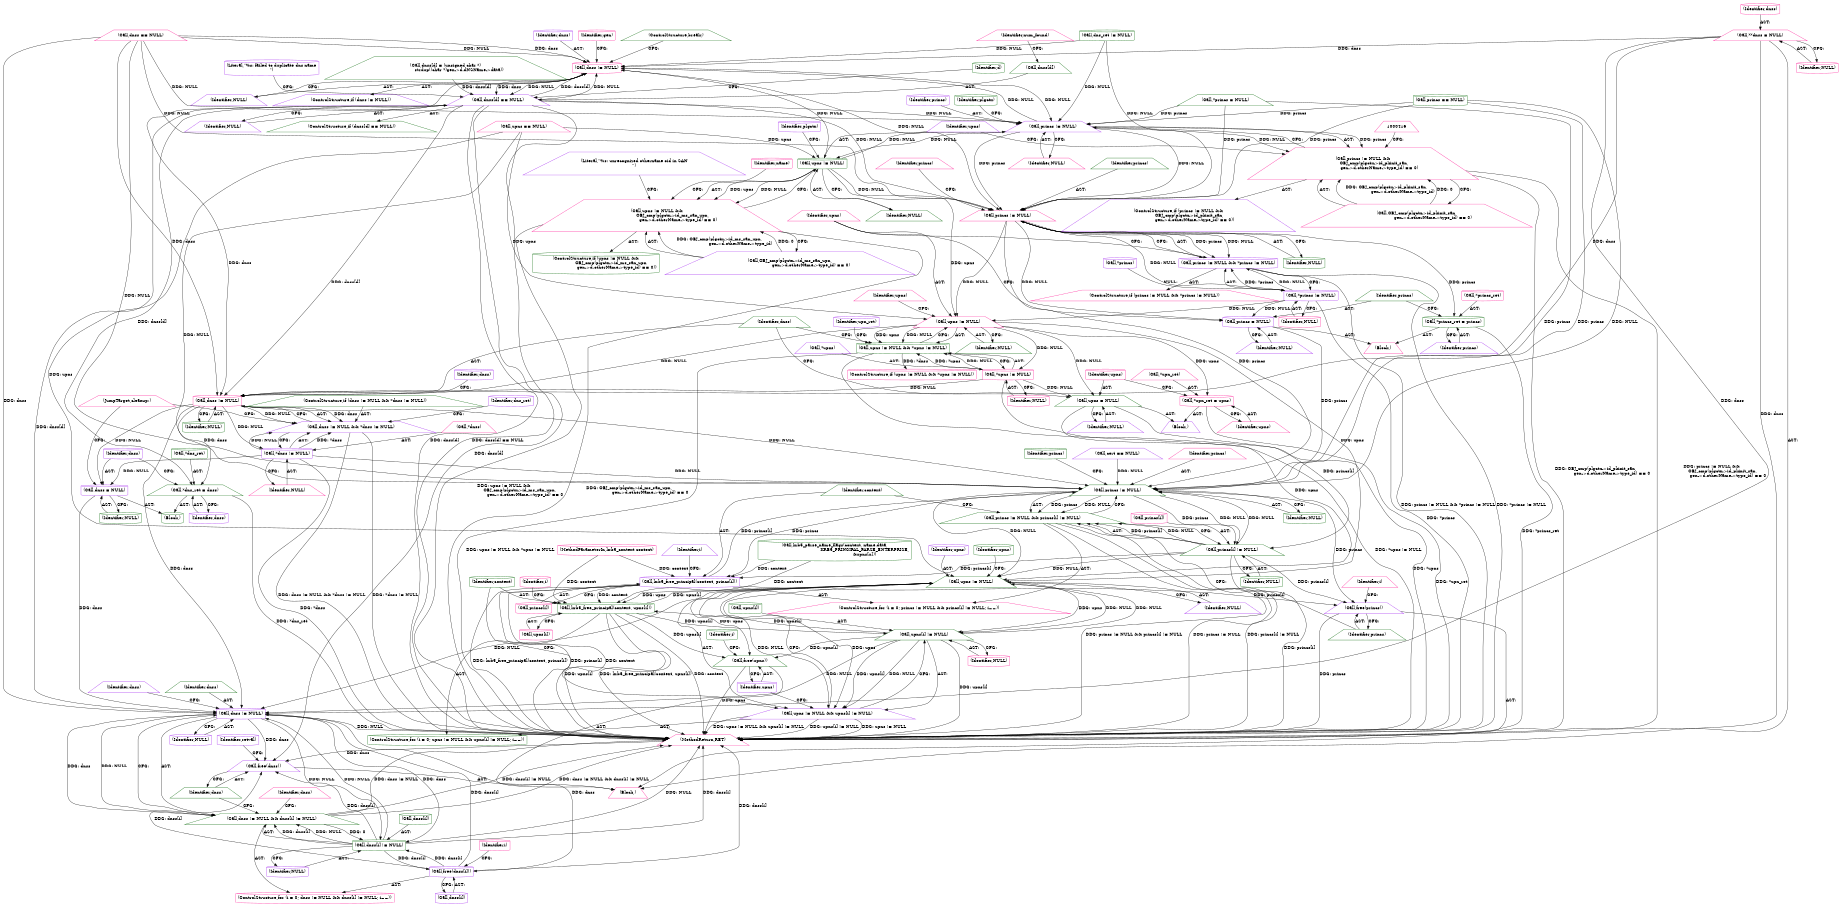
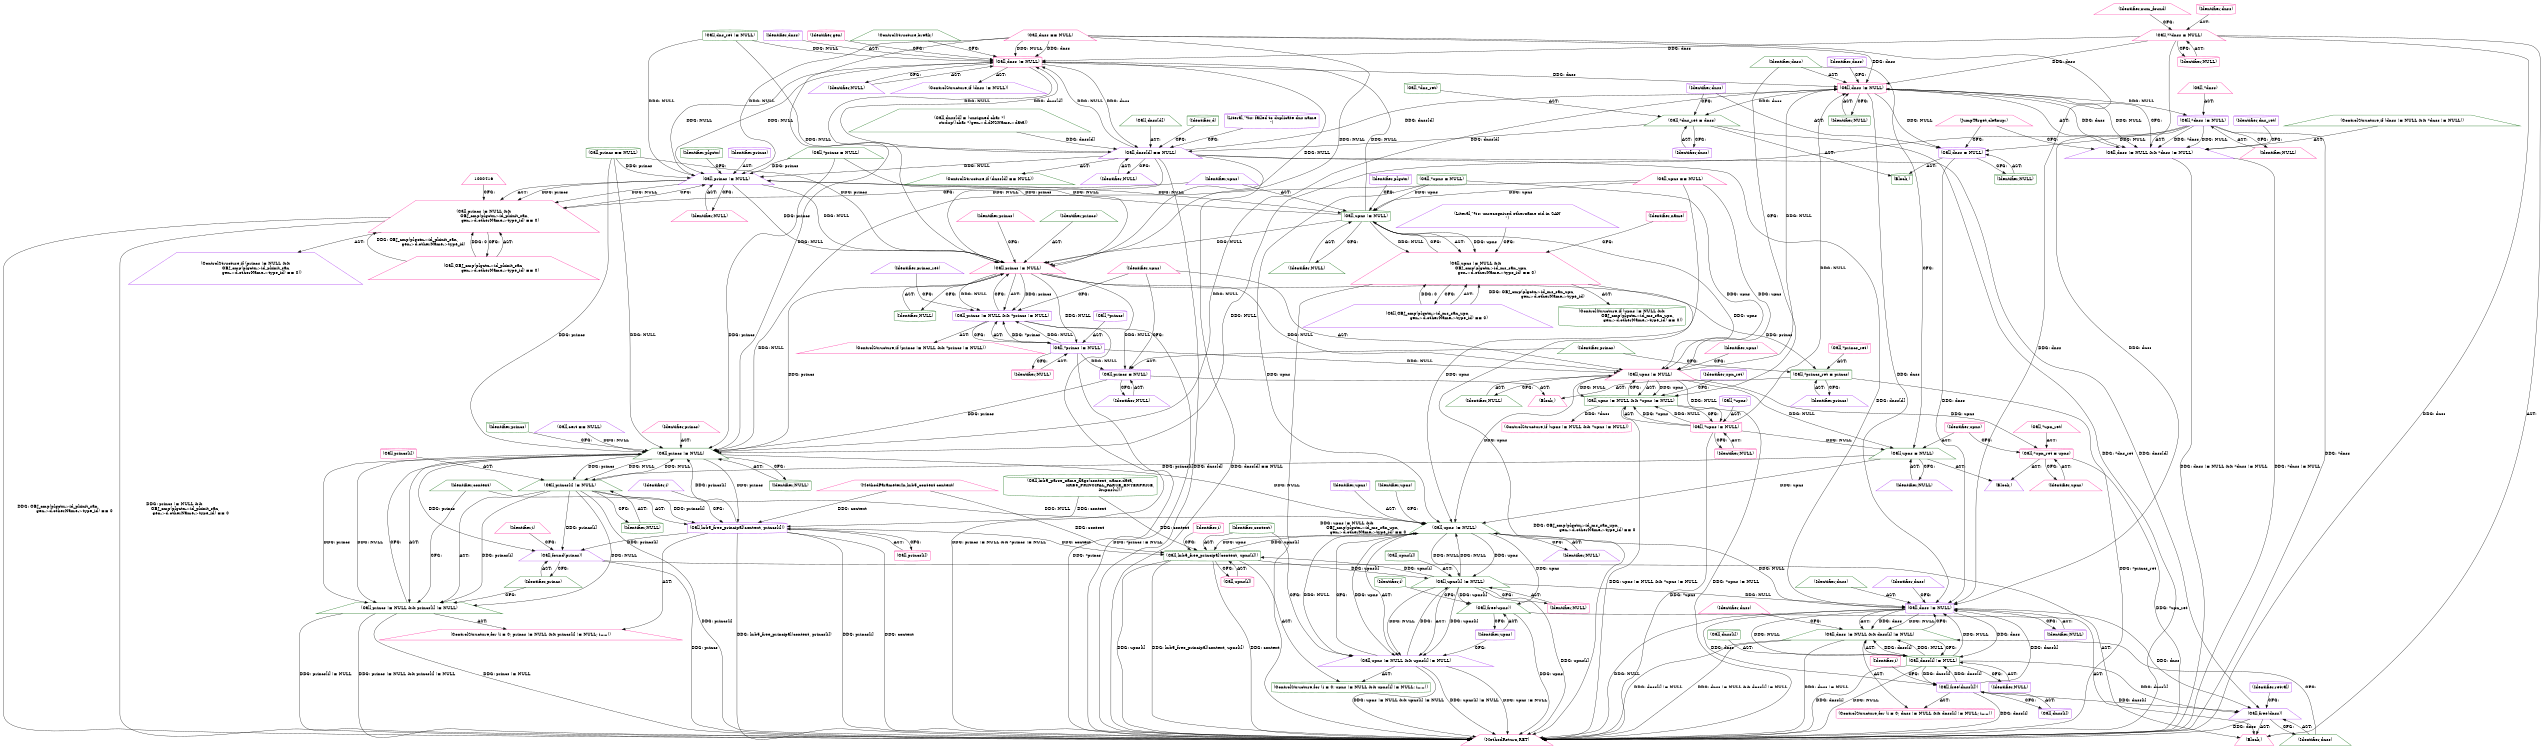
(1032, 50) -> (2160, 21)
none -> (1442, 179)
(169, 226) -> (1419, 141)
none -> (917, 268)
(1171, 282) -> (1099, 335)
(823, 348) -> (1735, 401)
(281, 437) -> none
(1171, 527) -> none
(607, 550) -> (907, 485)
(1364, 608) -> (562, 556)
(672, 639) -> none
(925, 674) -> (1427, 621)
(476, 747) -> (1899, 739)
(358, 832) -> (1952, 648)
